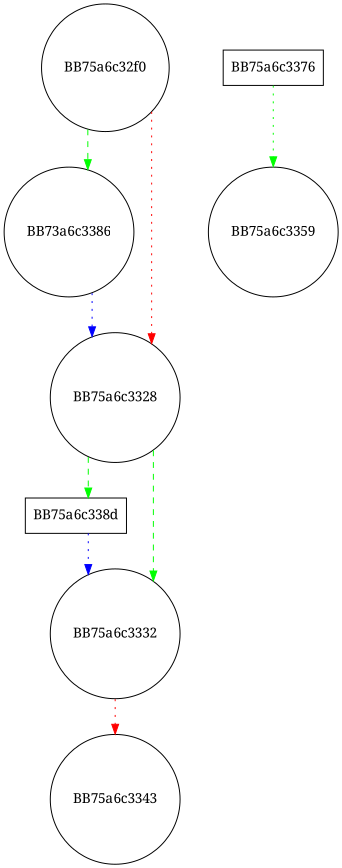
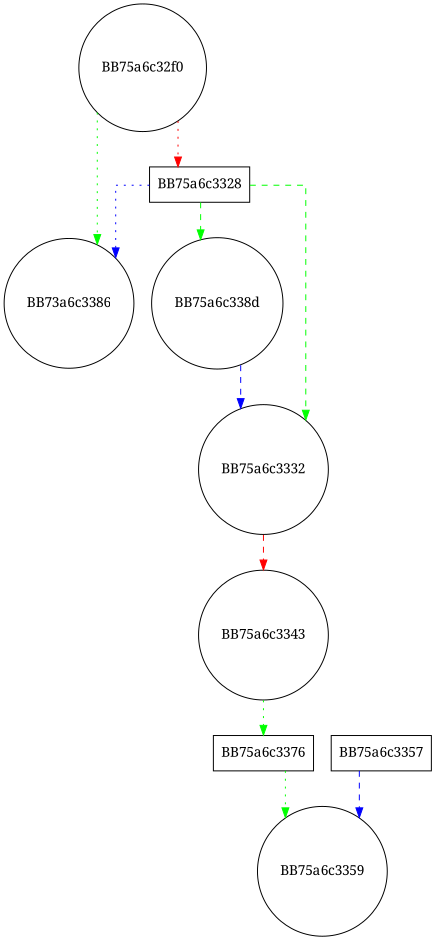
(88, 145) -> (97, 174)
(92, 310) -> (116, 200)
(115, 398) -> (200, 185)
(76, 516) -> (217, 303)
(88, 549) -> (241, 382)
(115, 712) -> (263, 548)
none -> (263, 713)
none -> (381, 753)
